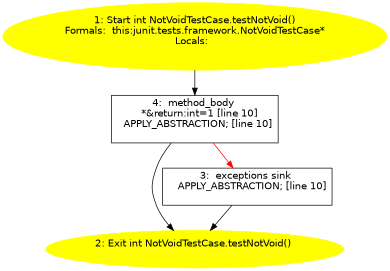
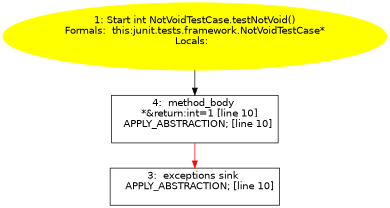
(195, 249) -> none
